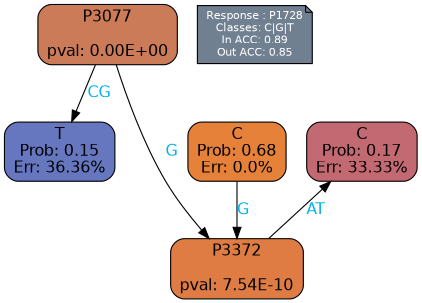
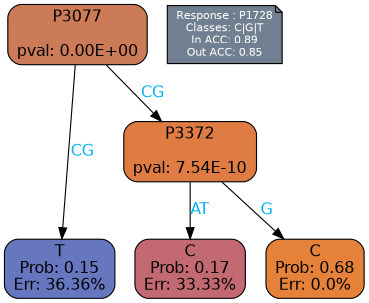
(172, 152) -> (153, 93)
(237, 204) -> (249, 207)
